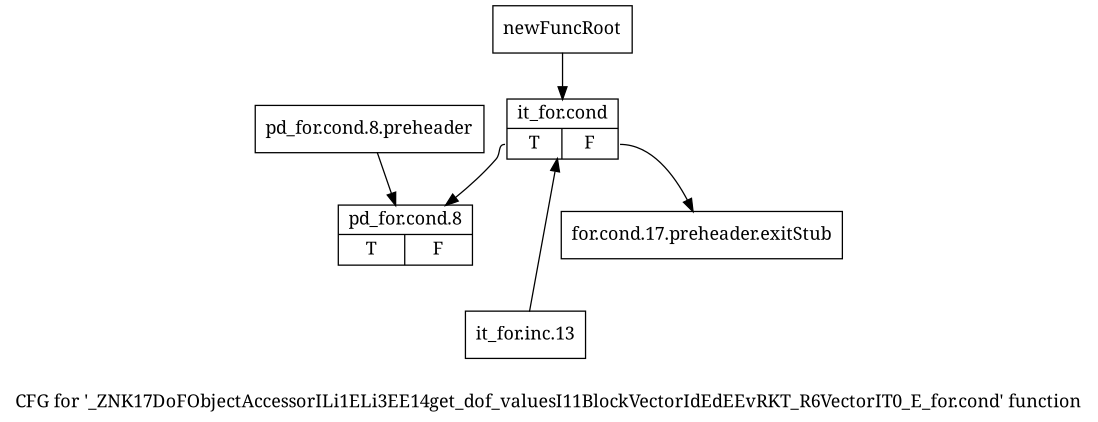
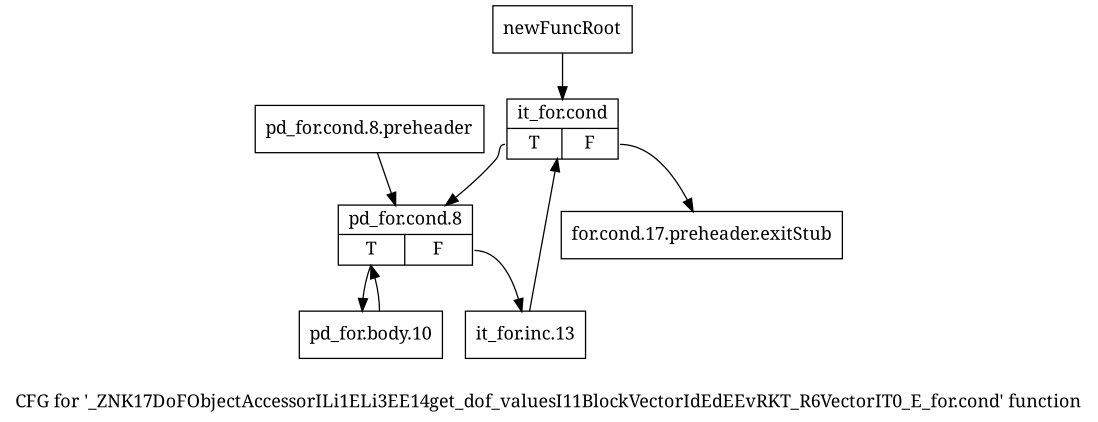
none -> (504, 267)
none -> (371, 335)
